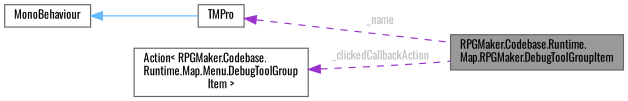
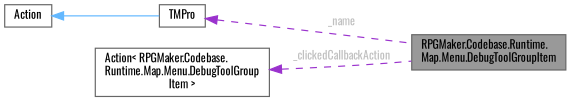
(48, 16) -> (28, 16)
(537, 52) -> (489, 52)
